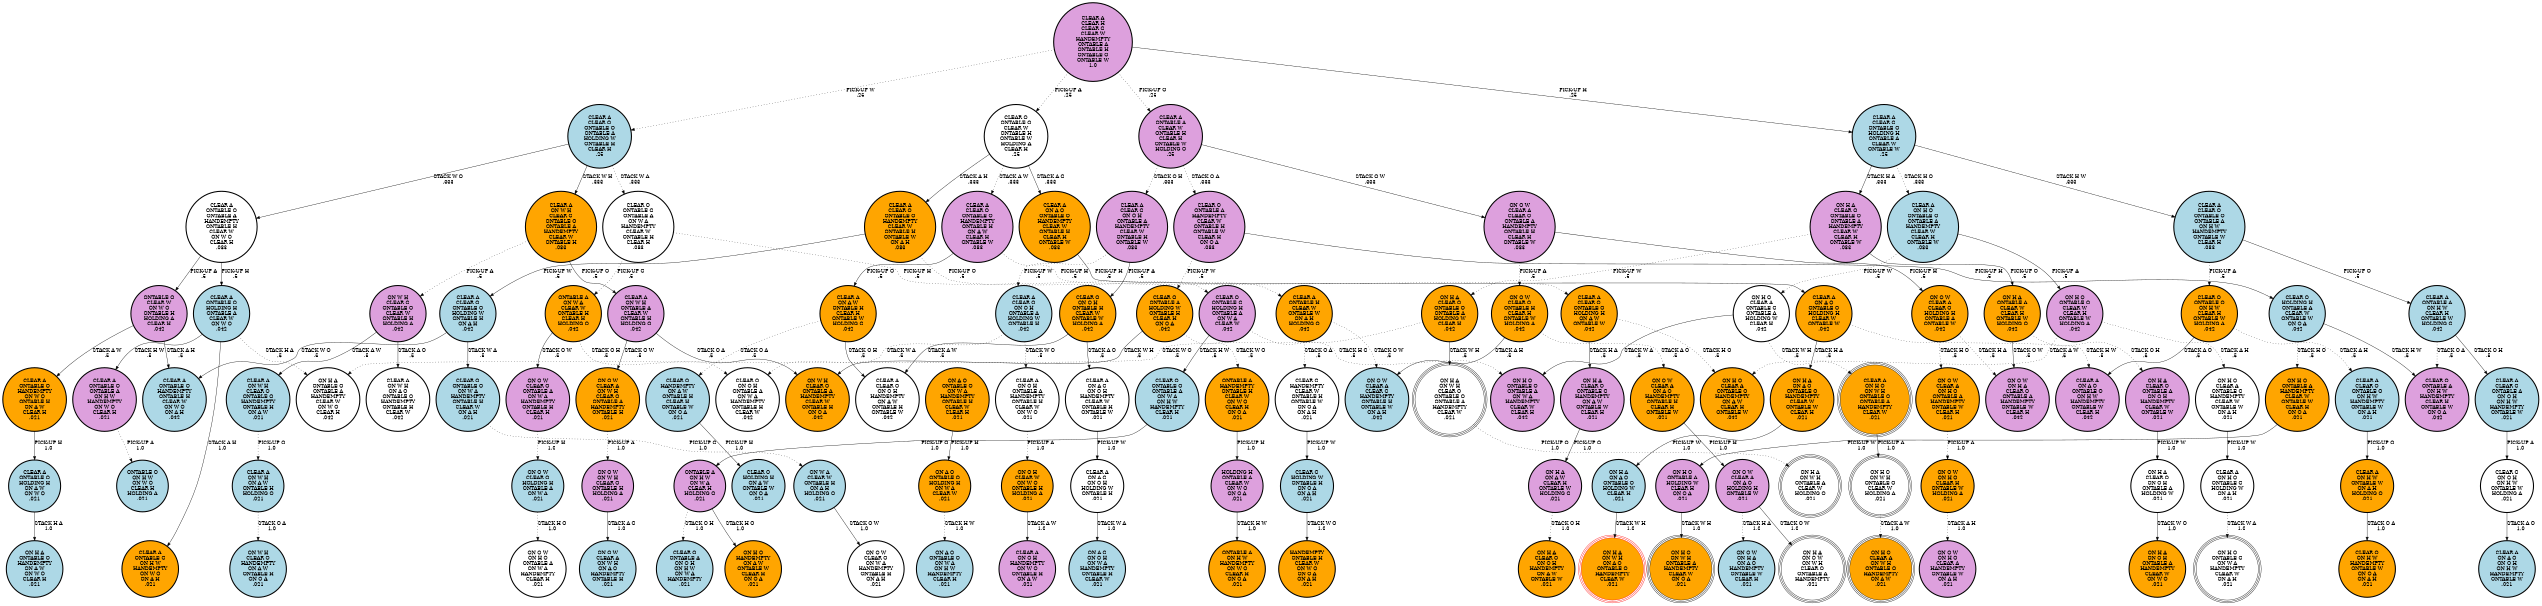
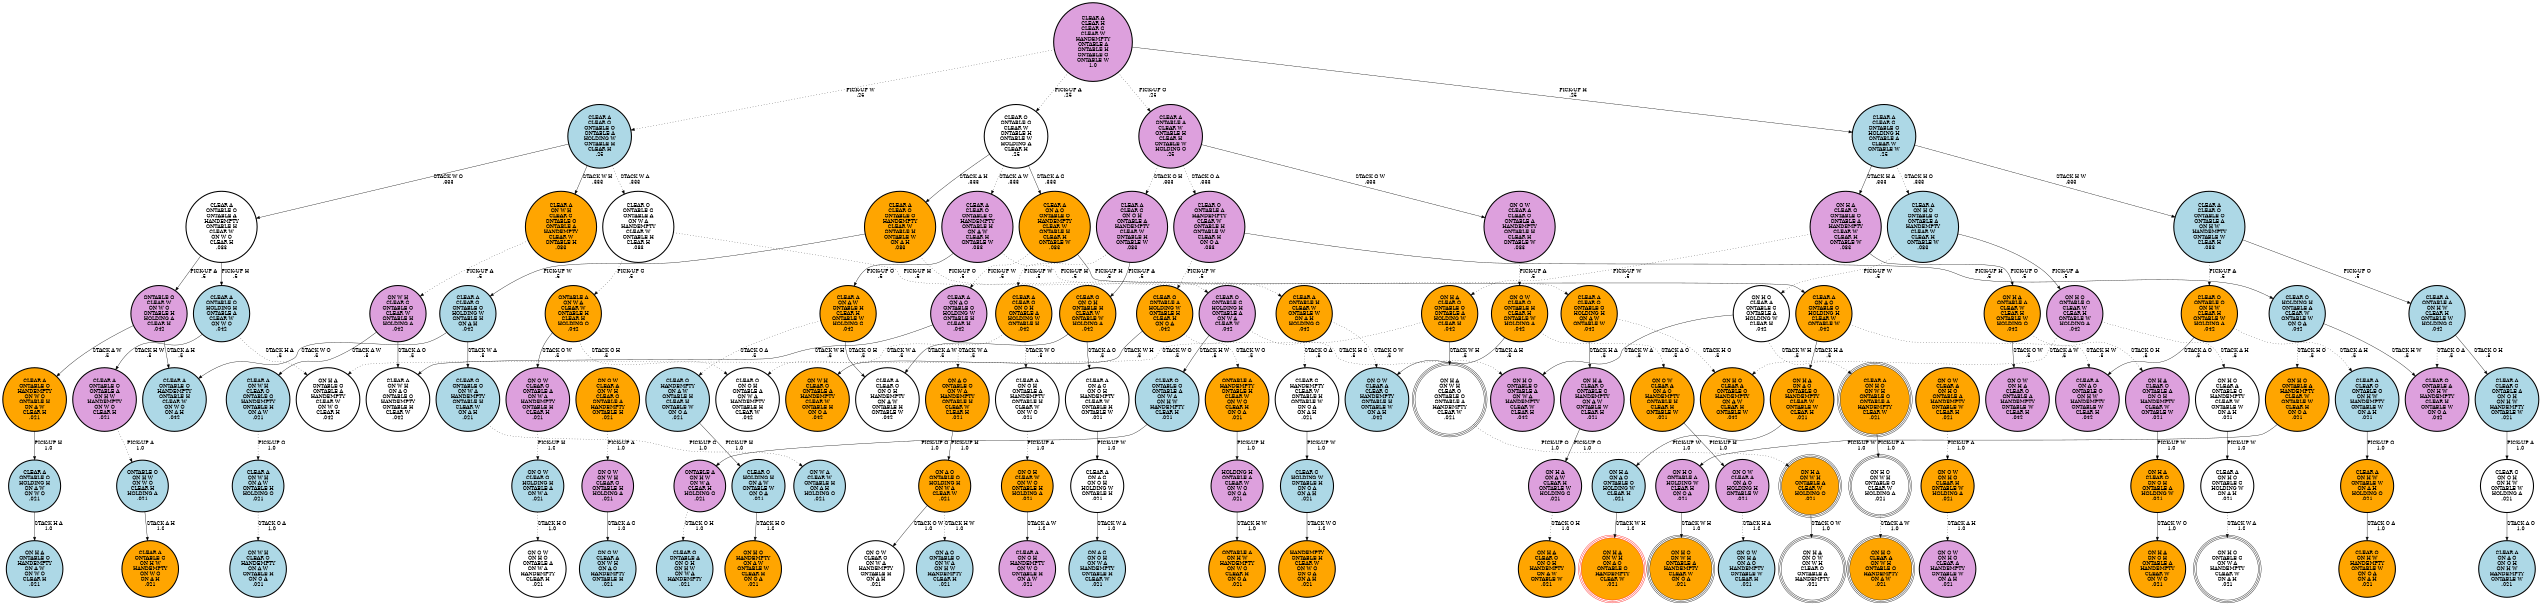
(636, 314) -> none
none -> (959, 314)
(1024, 314) -> (1024, 314)
(1940, 314) -> none
(207, 446) -> (146, 524)
(1810, 486) -> (1810, 486)
(2157, 486) -> (2157, 486)
(846, 525) -> (911, 524)
(1774, 525) -> (1811, 524)
(723, 526) -> (756, 525)
